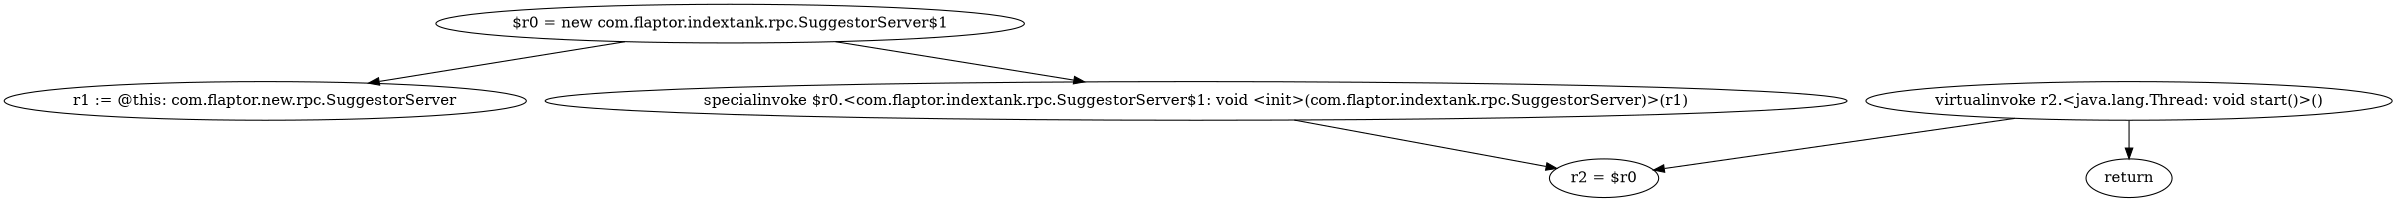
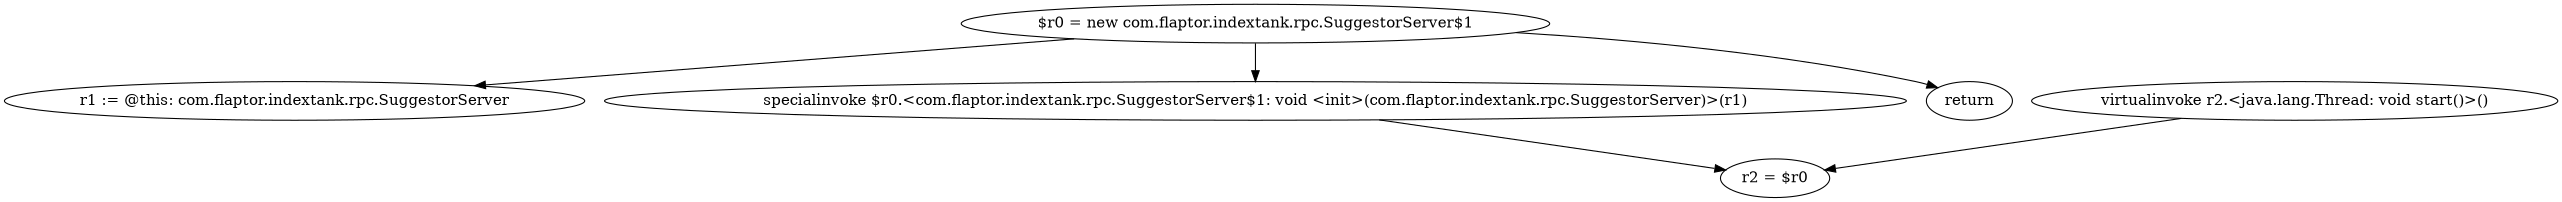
(265, 101) -> (295, 101)
(2129, 134) -> (1723, 51)
